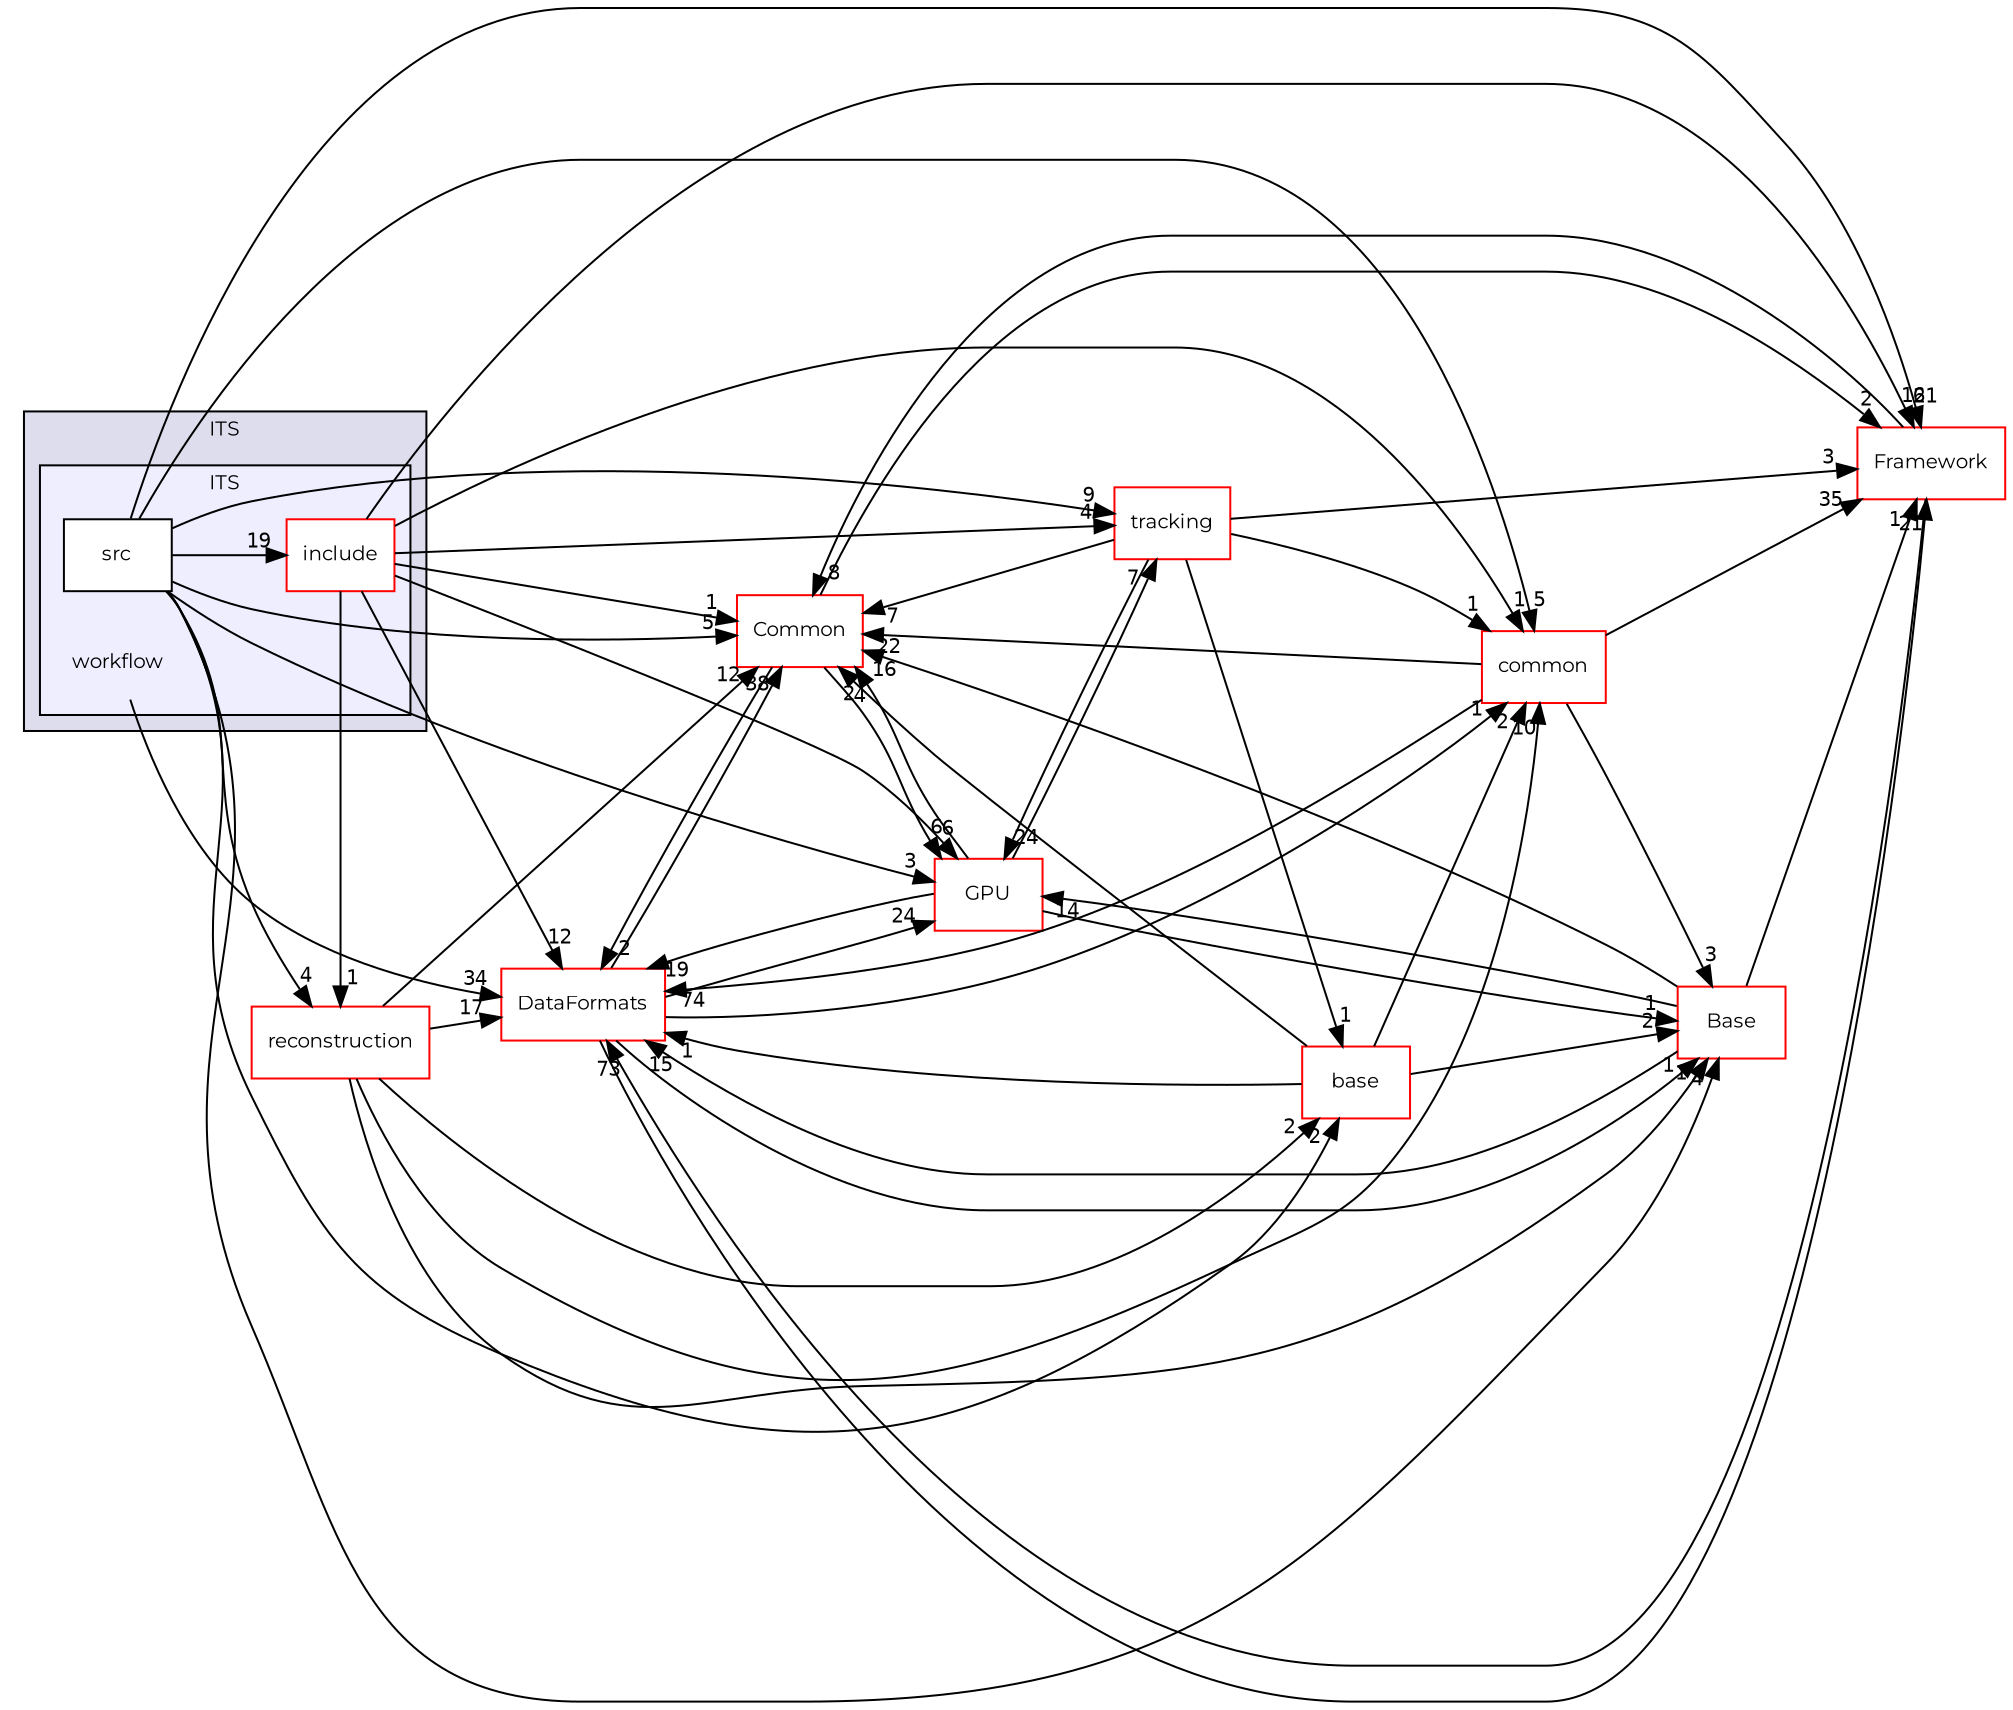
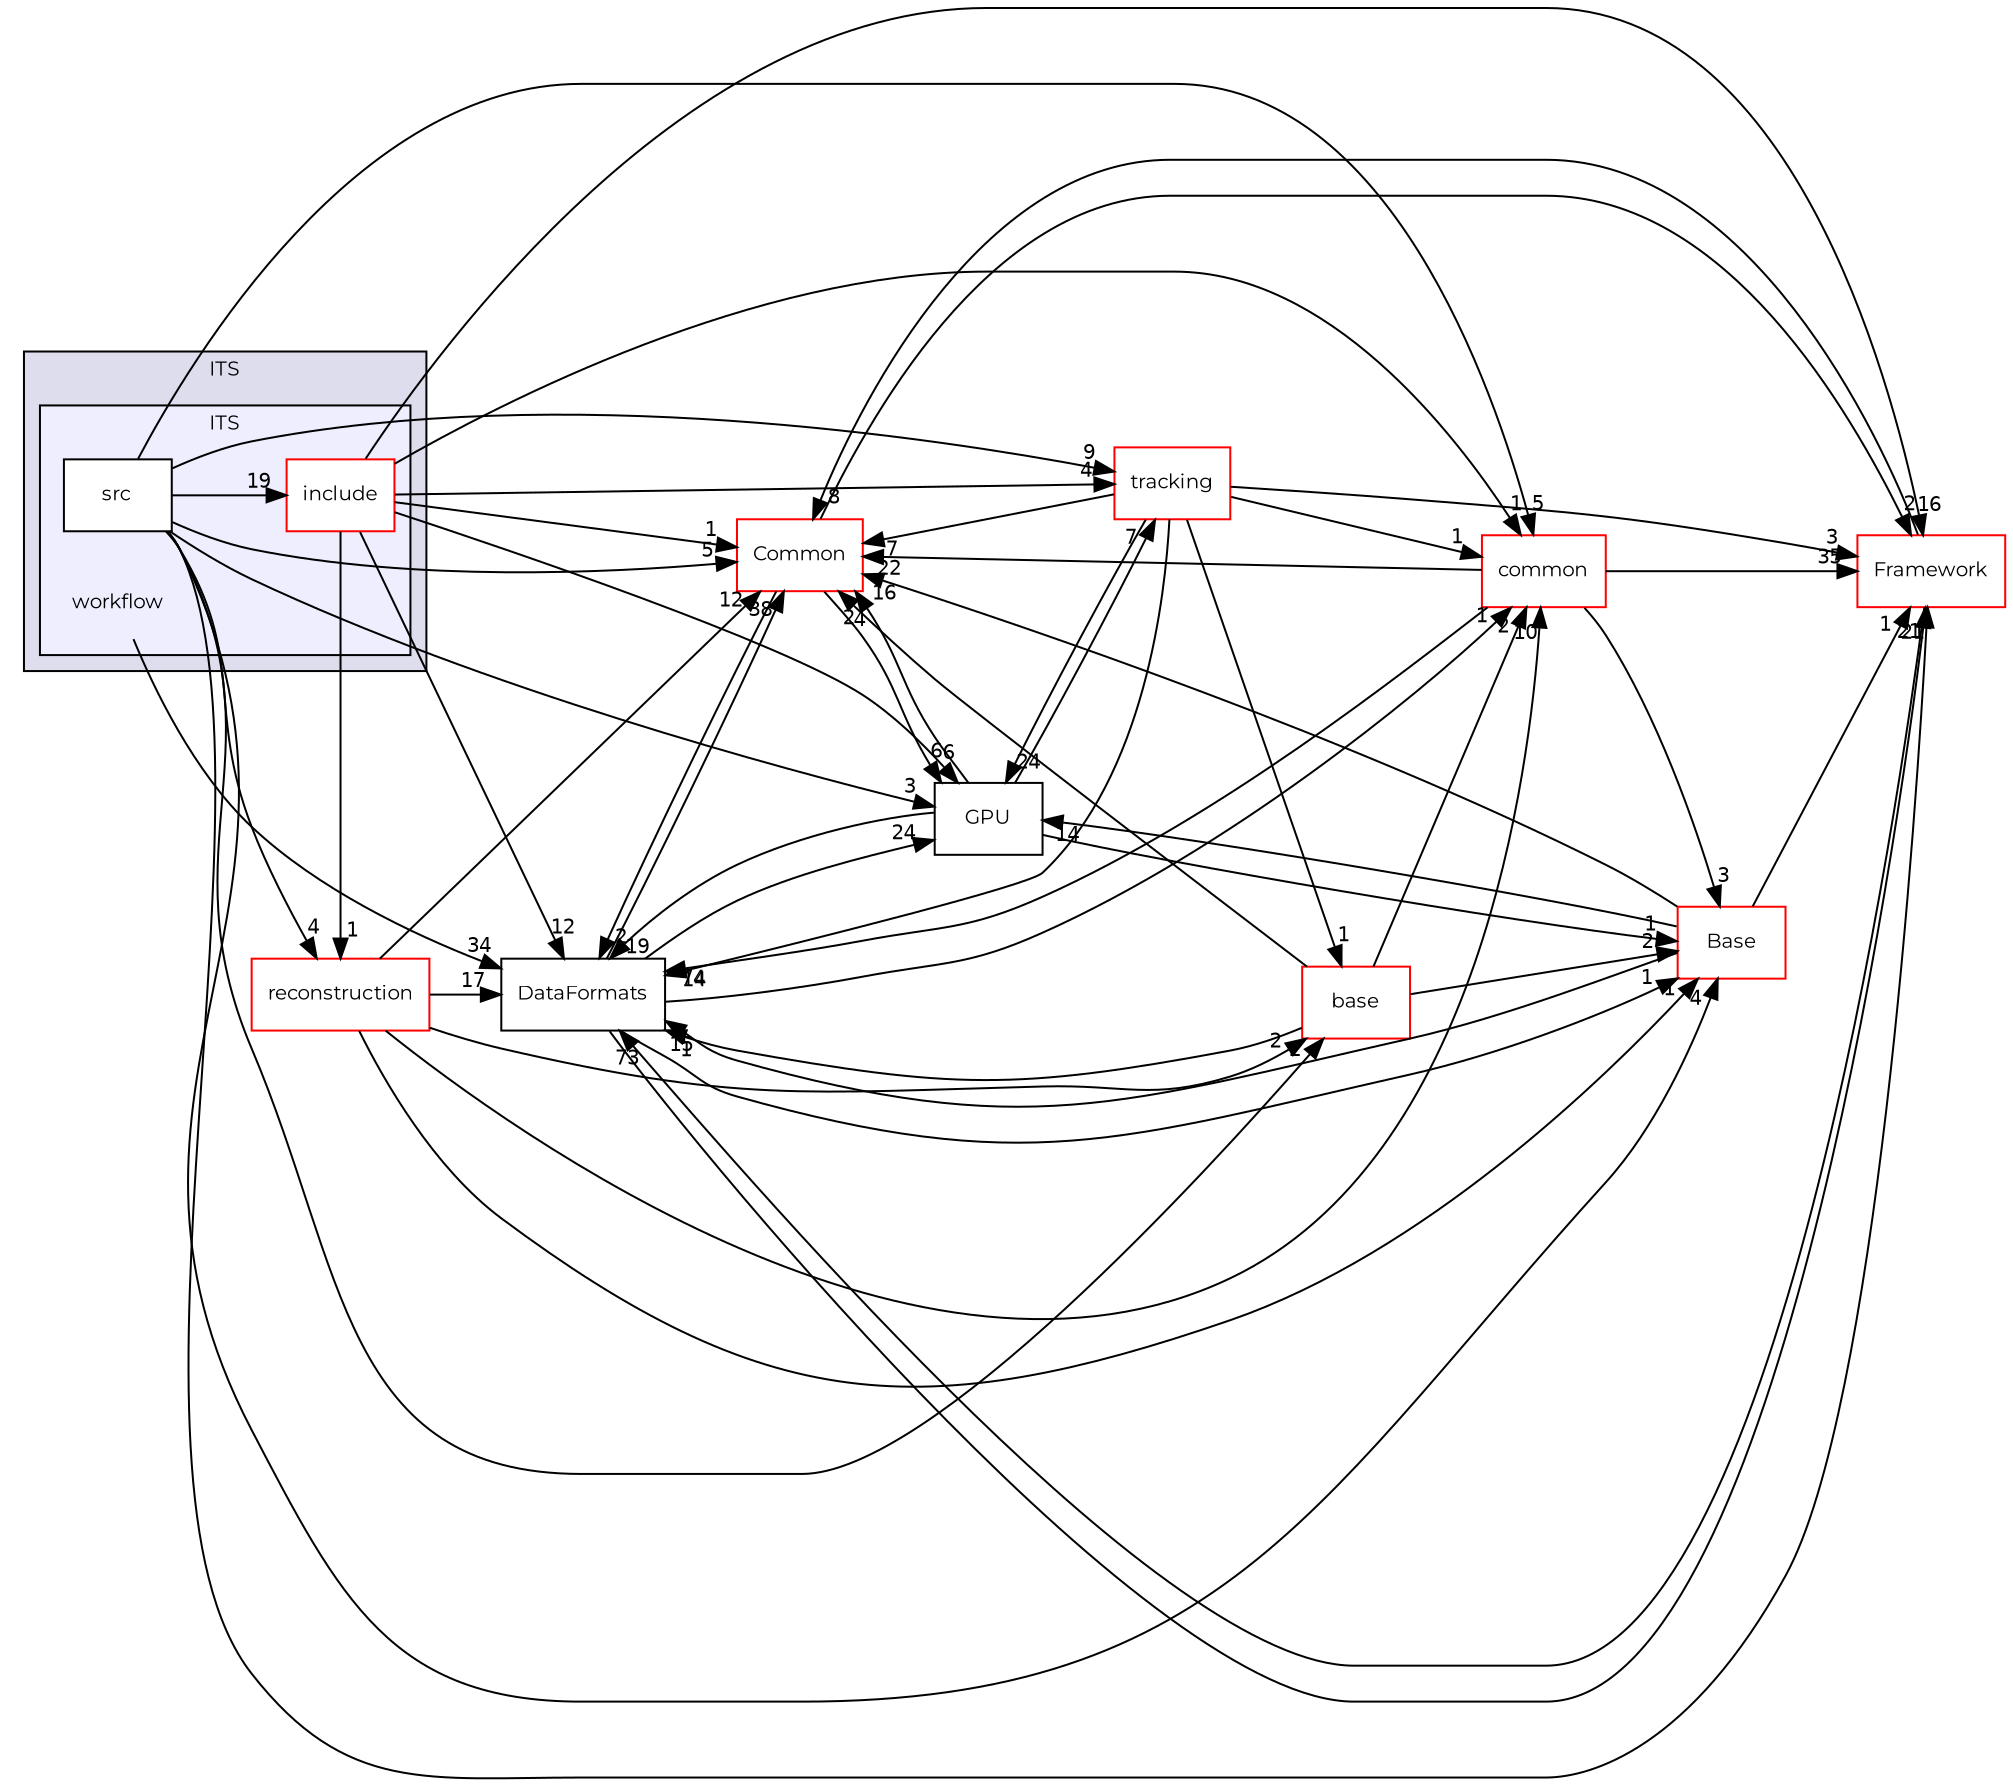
none -> (1047, 868)
(989, 895) -> (989, 819)
(583, 1005) -> (583, 995)
